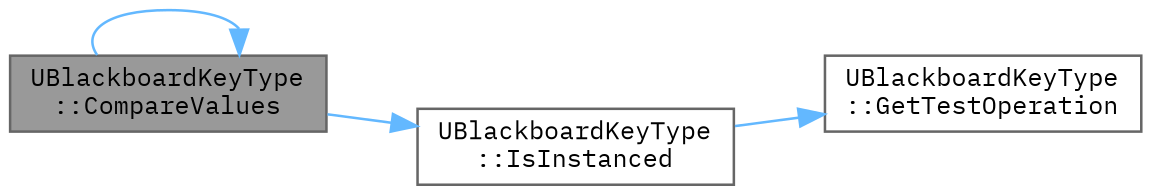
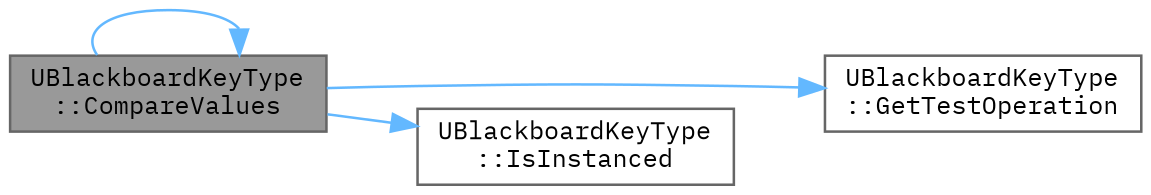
(767, 122) -> (563, 84)
